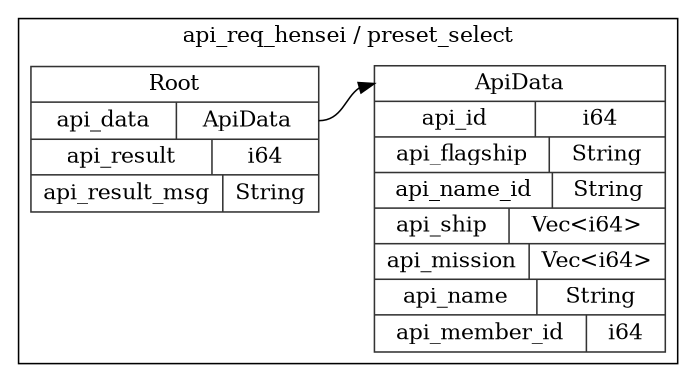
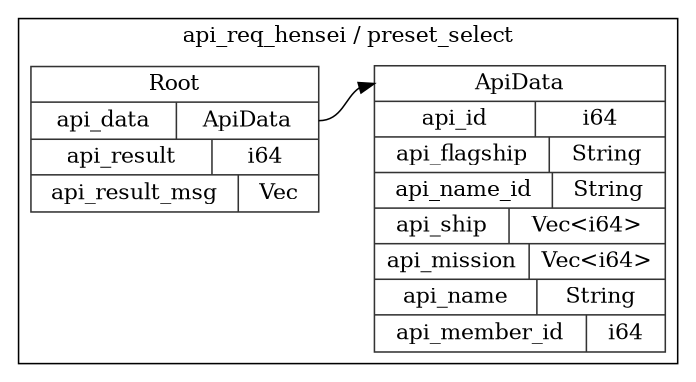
(271, 193) -> (278, 193)
